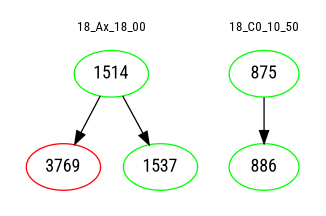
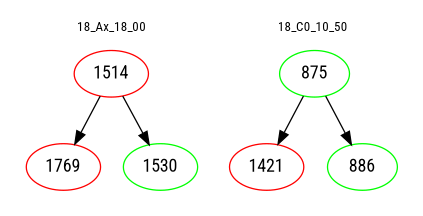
(111, 74) -> (111, 74)
(63, 167) -> (63, 167)
(161, 167) -> (161, 167)
none -> (267, 167)
